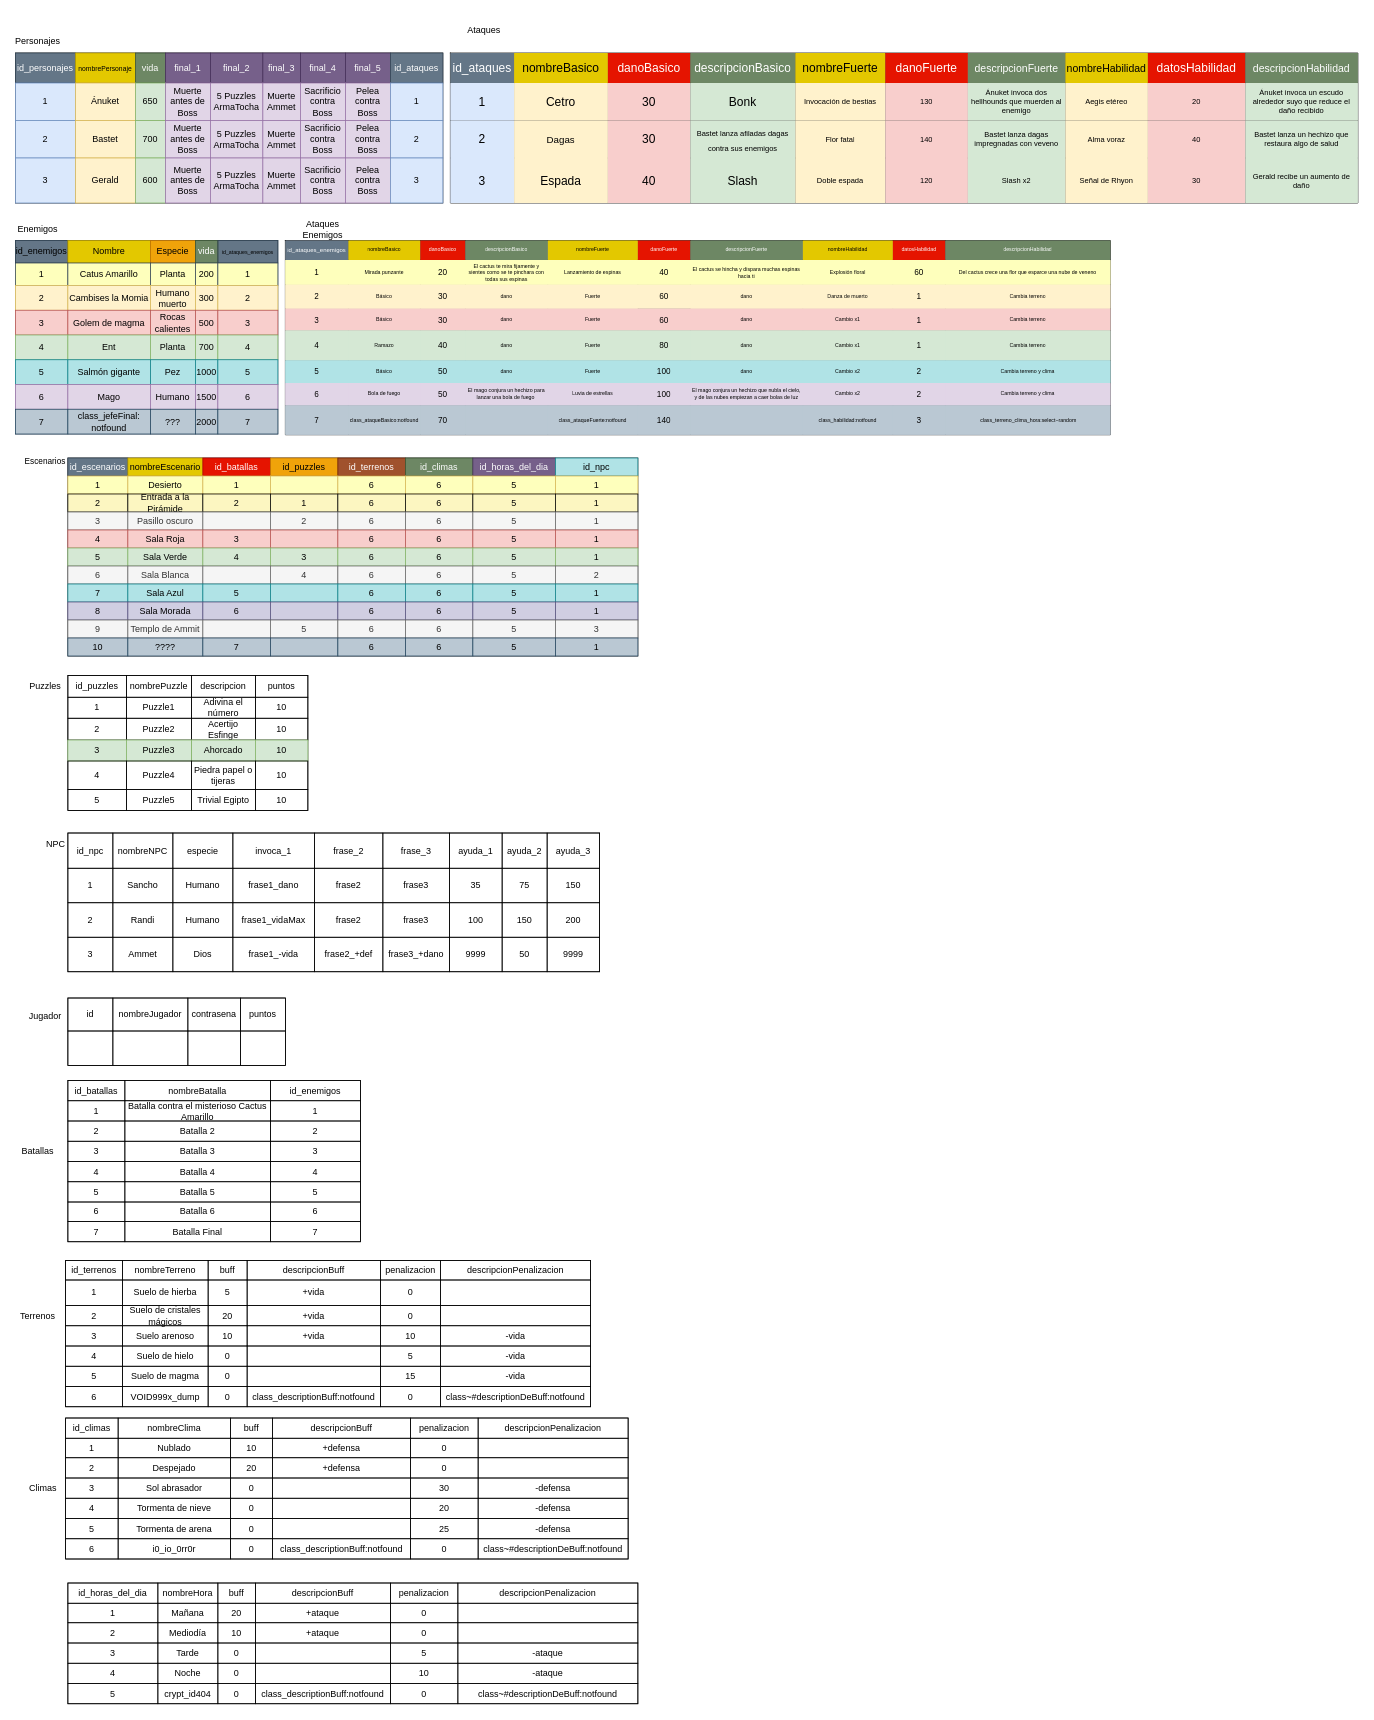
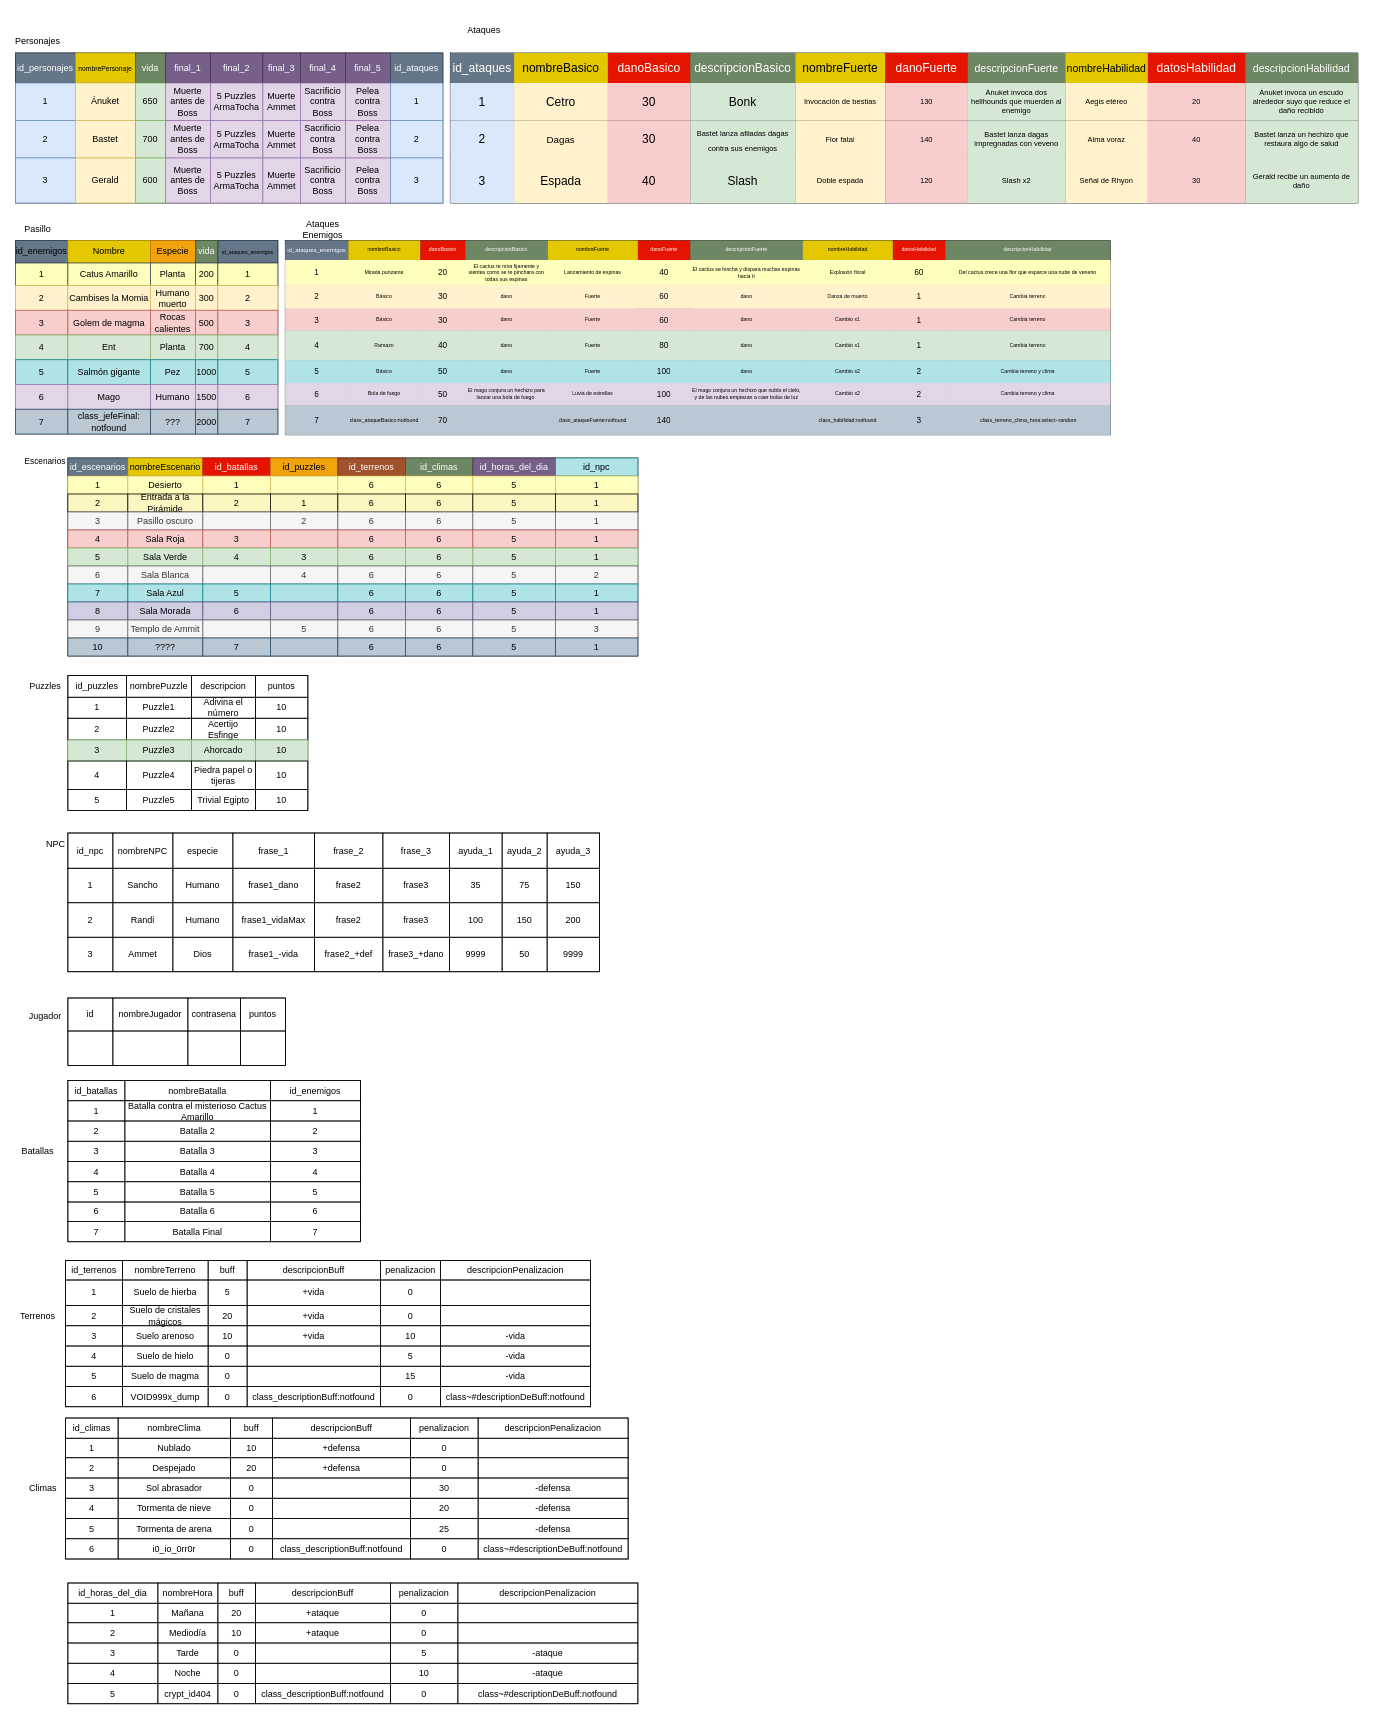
(38, 229) -> (38, 229)
(274, 851) -> (274, 851)
